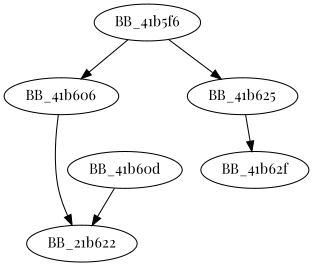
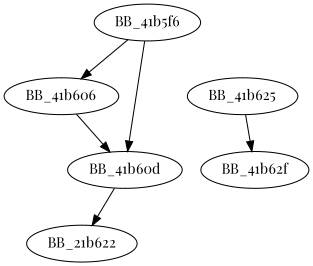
(191, 56) -> (137, 91)
(56, 166) -> (90, 129)
